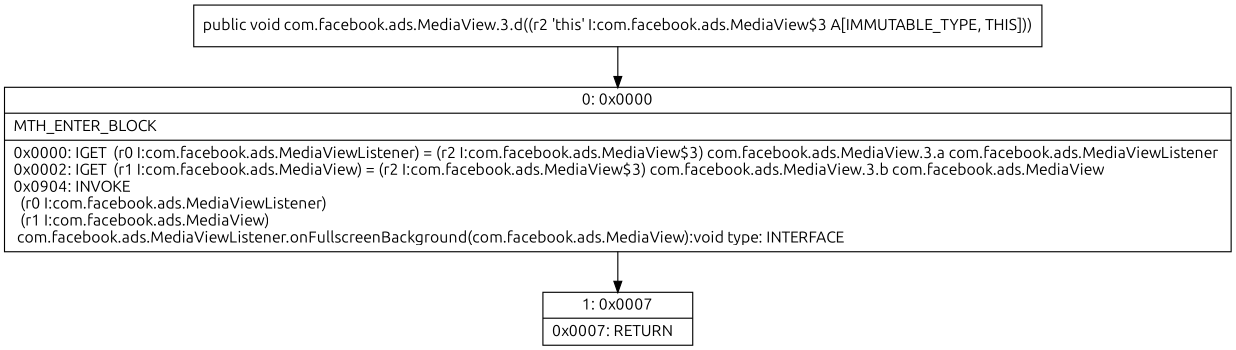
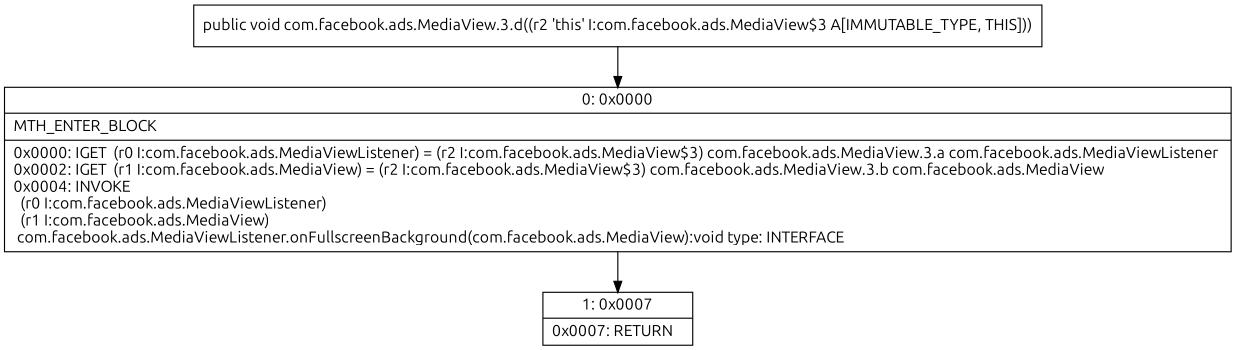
(75, 187) -> (75, 187)
